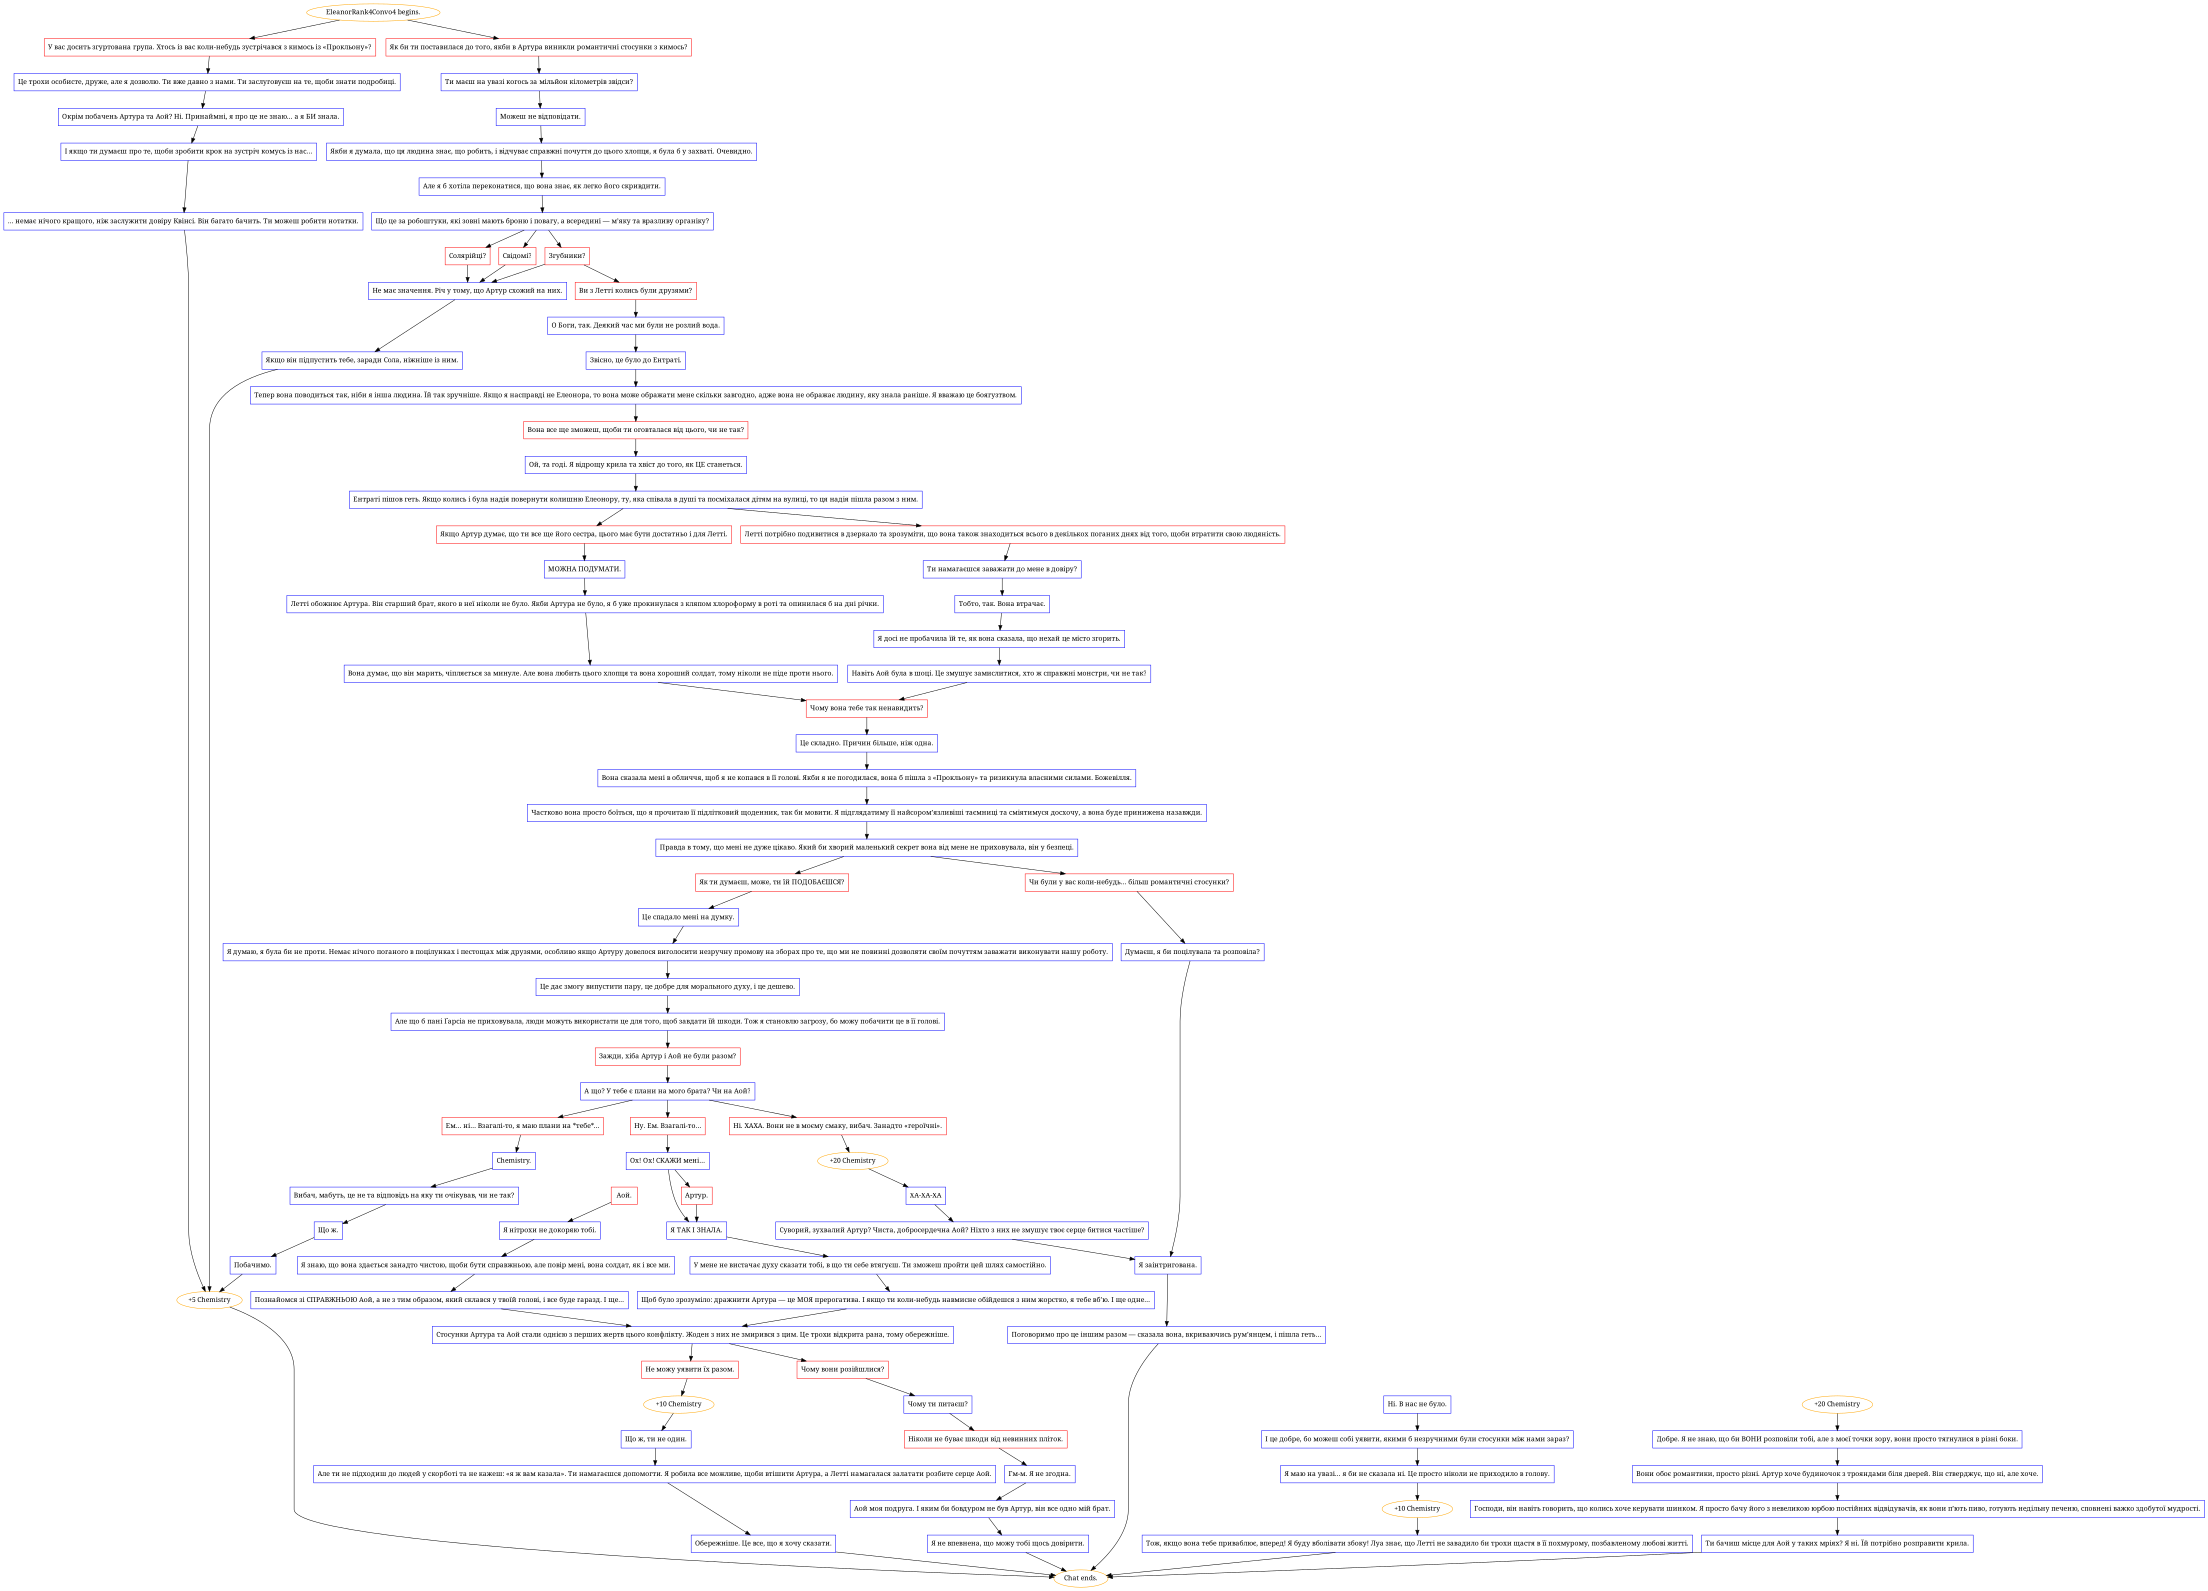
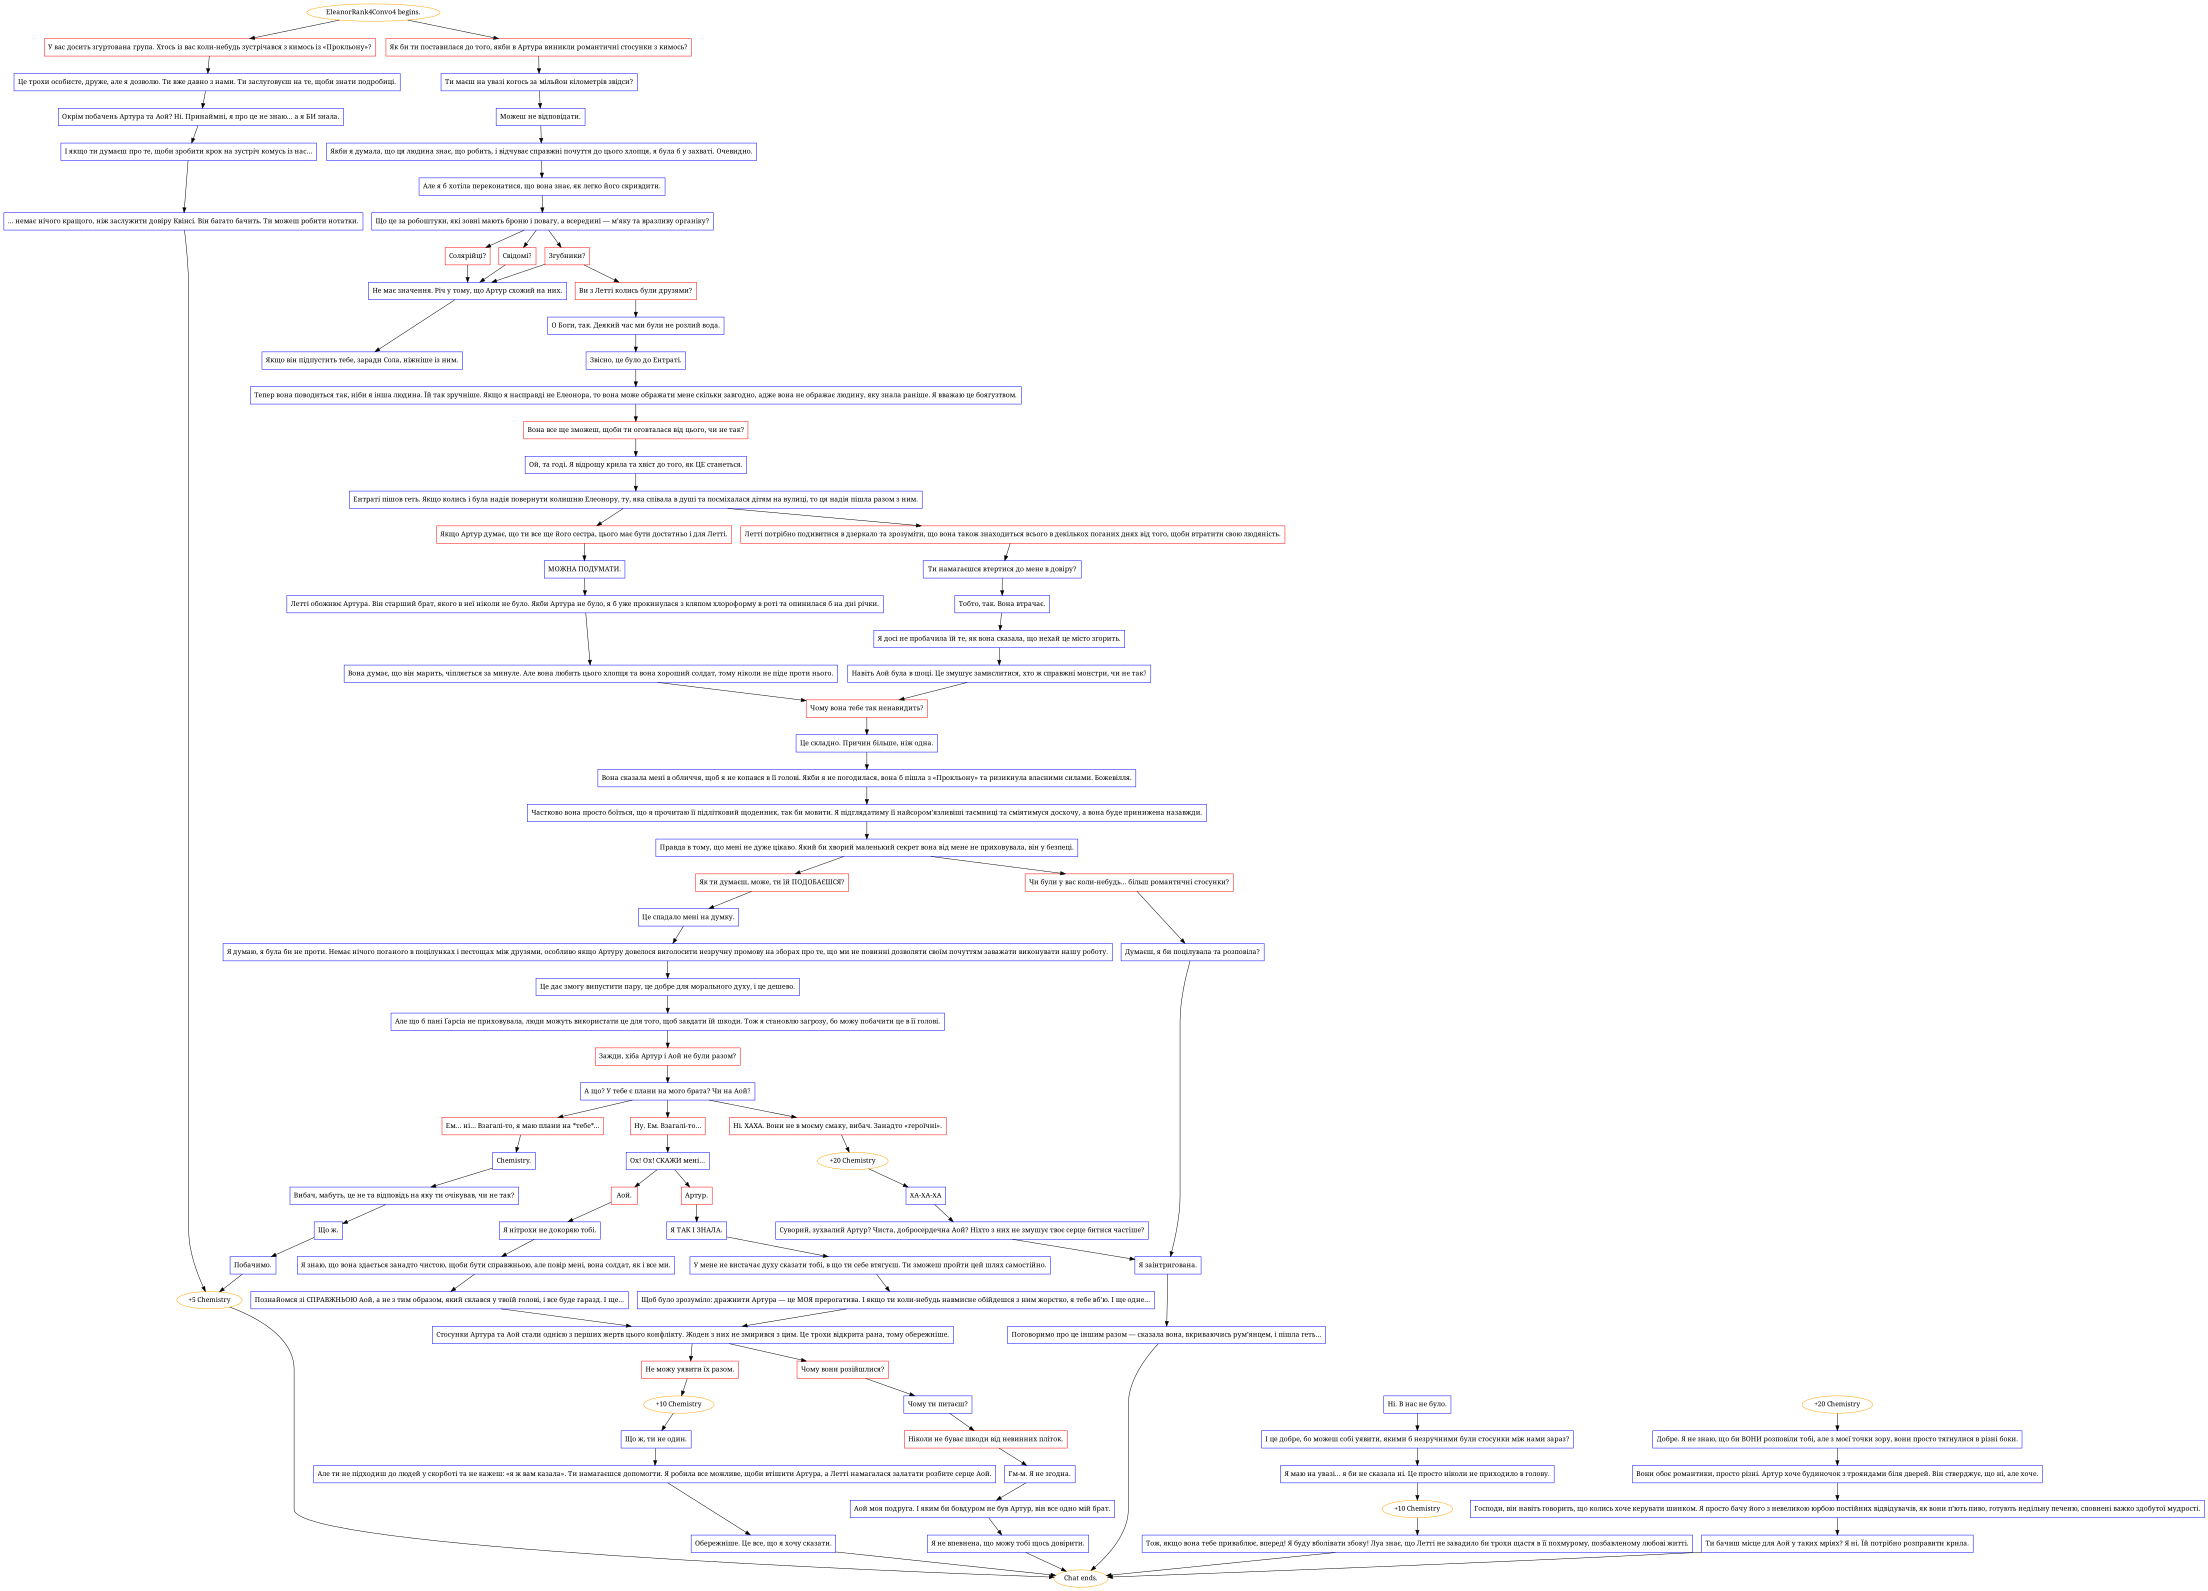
(1002, 569) -> (1002, 569)
(210, 809) -> none
(673, 1195) -> (648, 1177)
